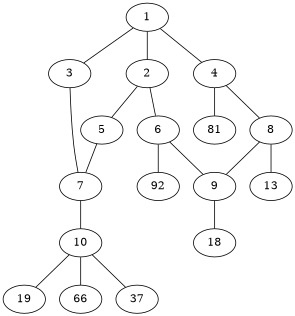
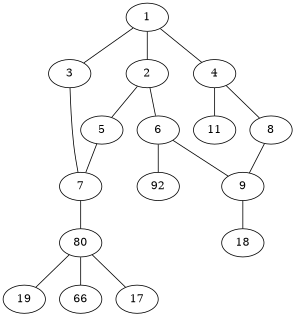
(215, 130) -> (215, 130)
(271, 186) -> none
(81, 243) -> (81, 243)
(137, 299) -> (137, 299)
